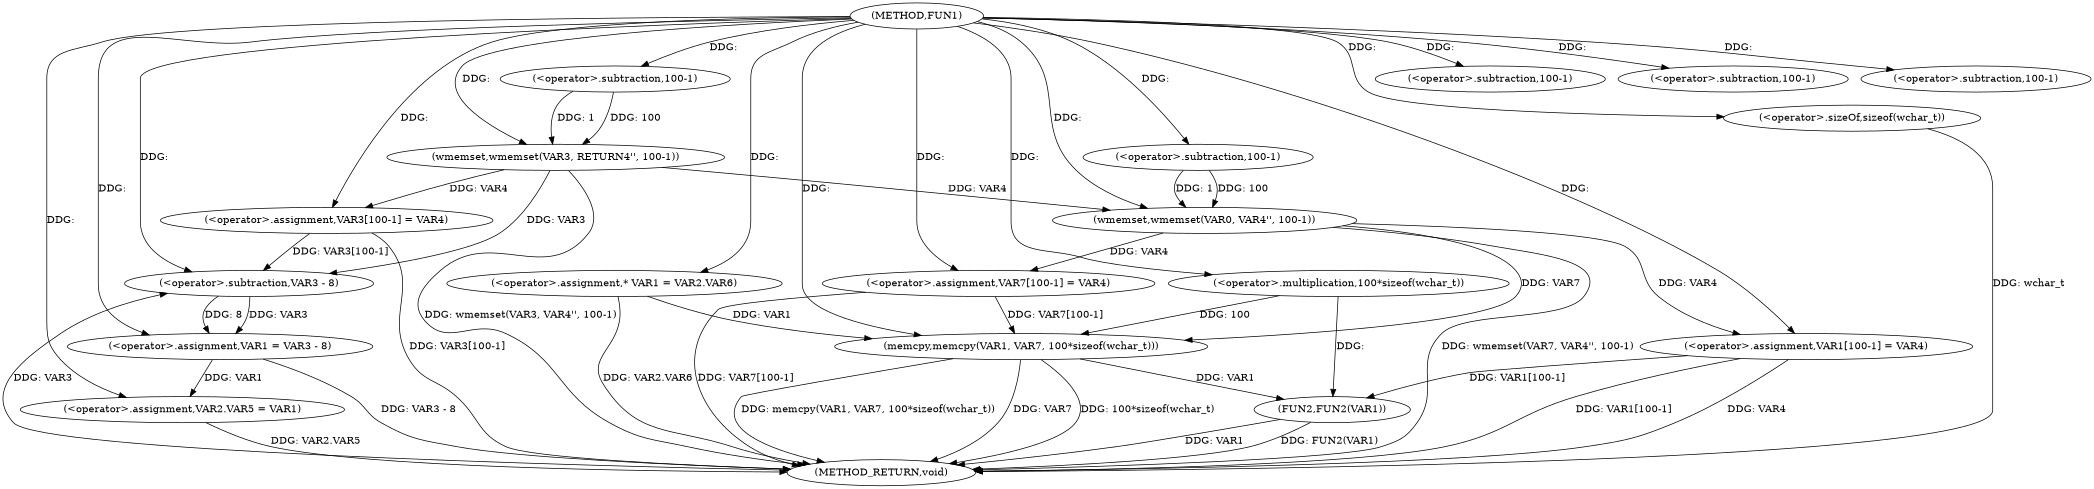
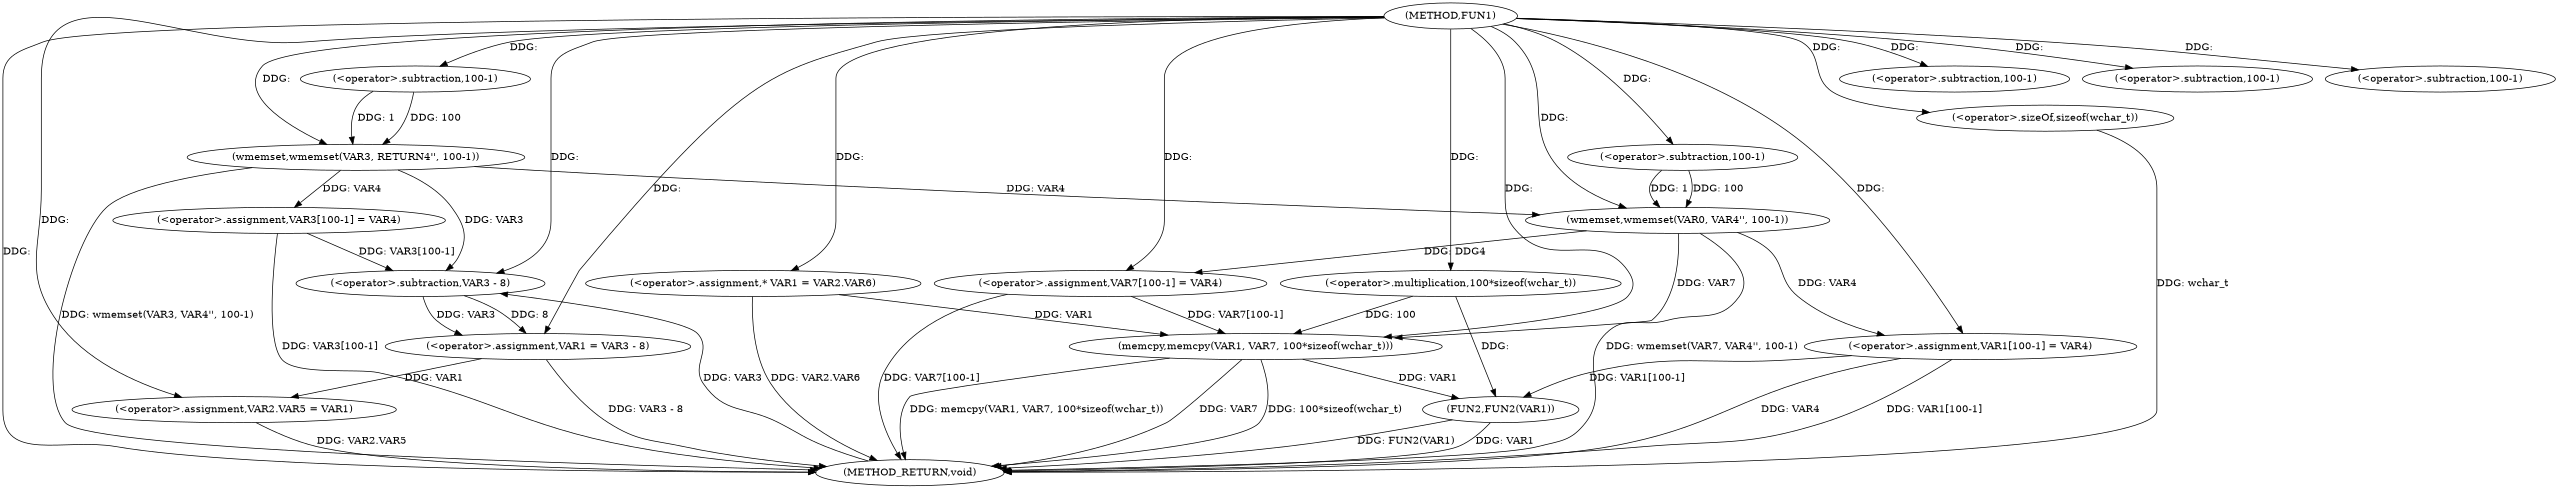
(513, 37) -> (105, 34)
(1139, 252) -> (1455, 252)
